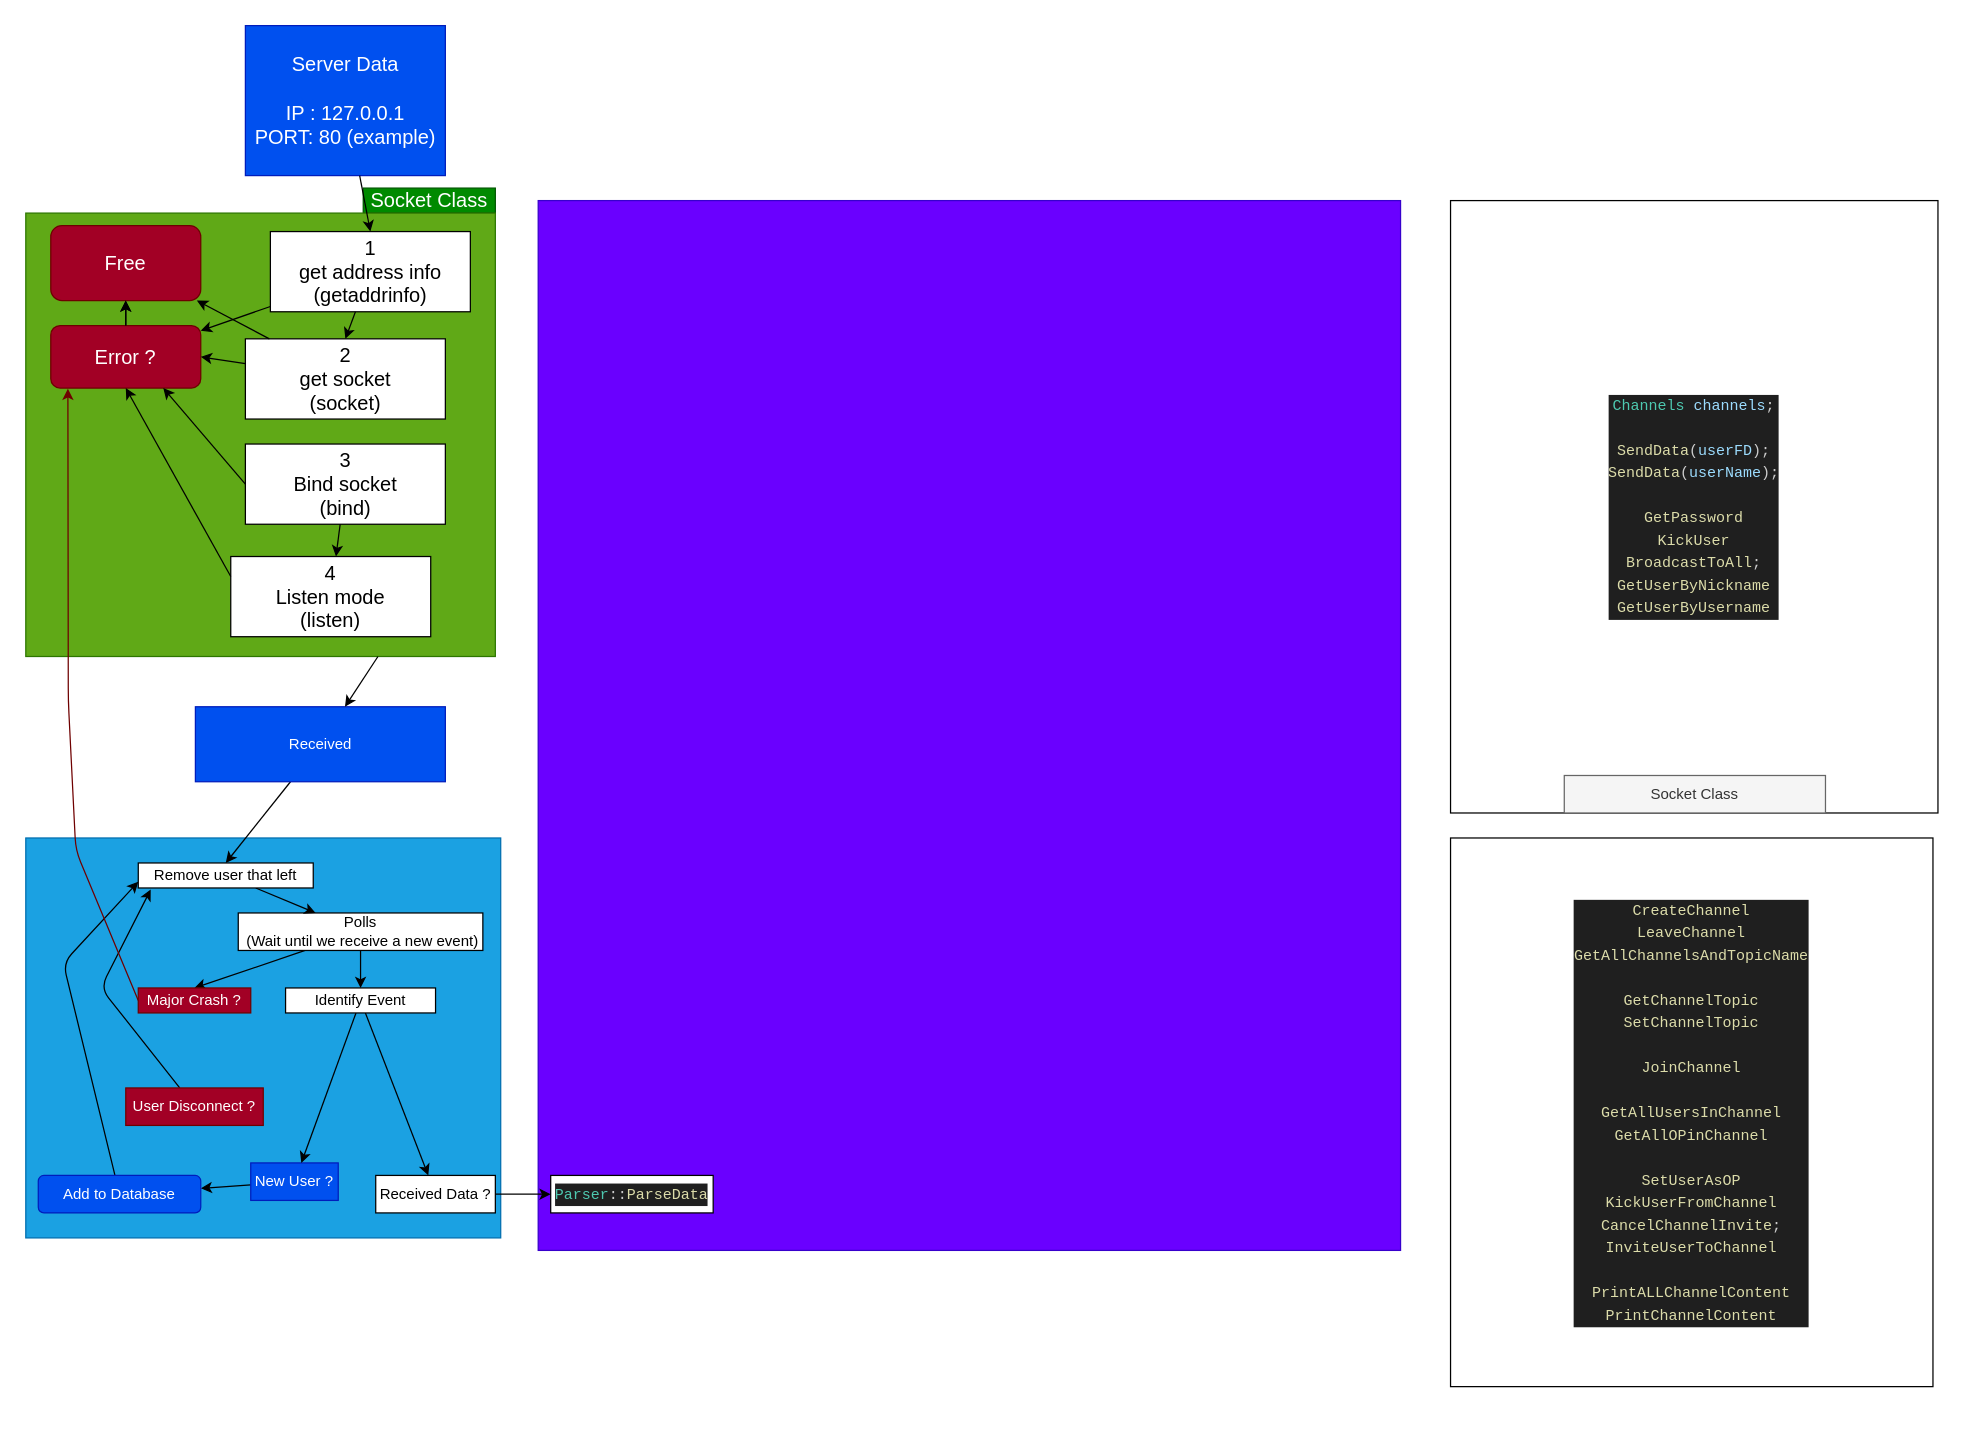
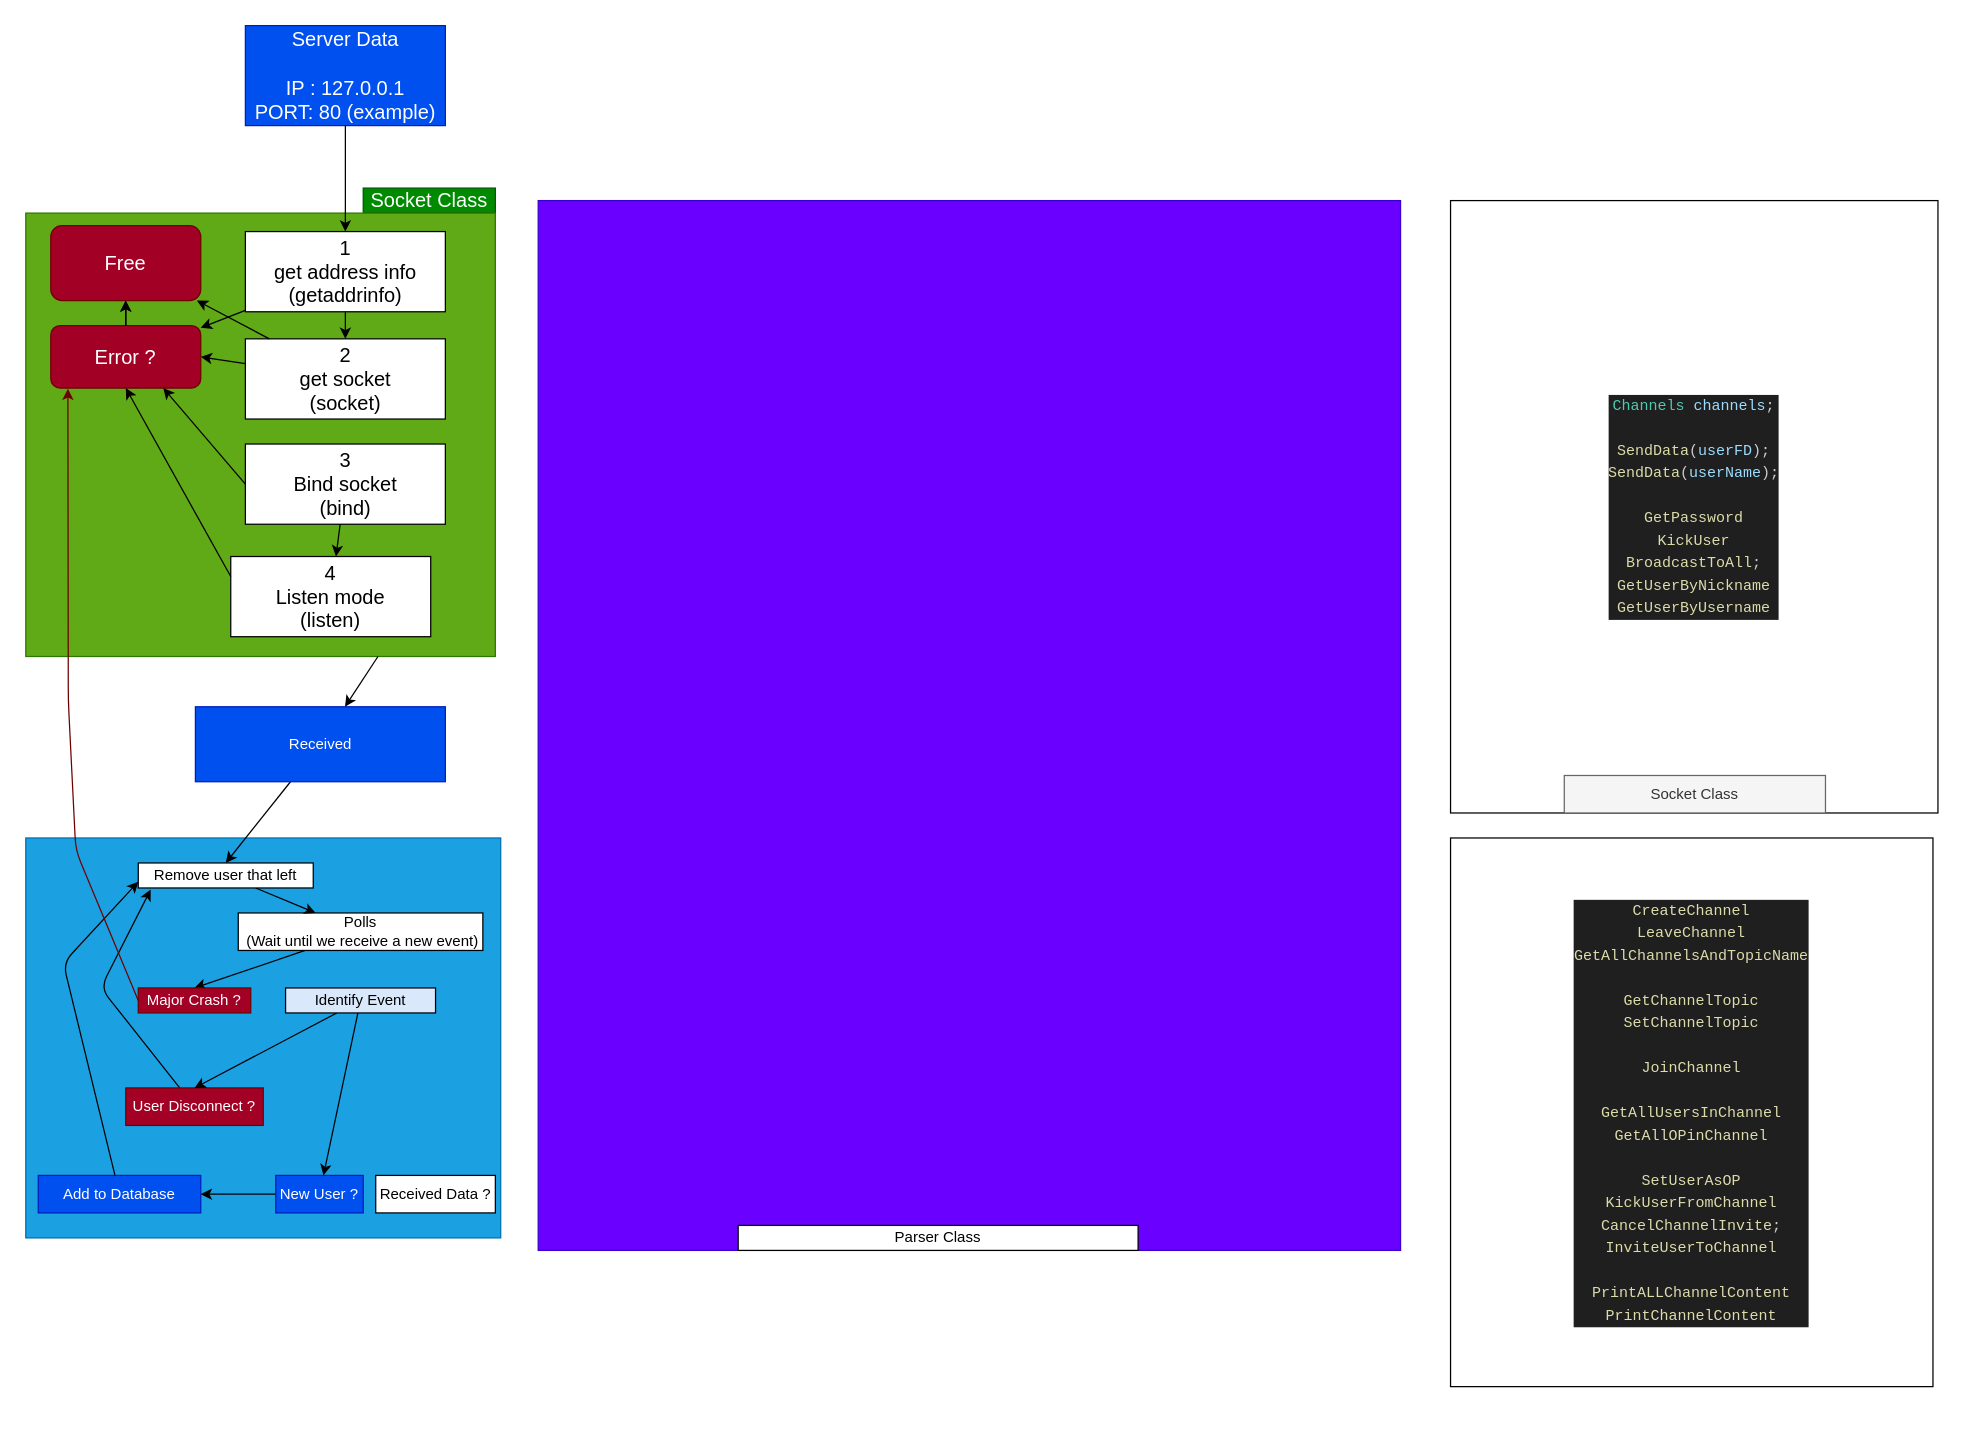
(345, 101) -> (345, 76)
(370, 272) -> (345, 272)
(360, 965) -> none
(360, 1001) -> (360, 1001)
(395, 1091) -> (269, 1049)
(294, 1182) -> (319, 1194)
(119, 1194) -> (119, 1194)
(518, 1194) -> none
(632, 1194) -> none
none -> (938, 1238)
